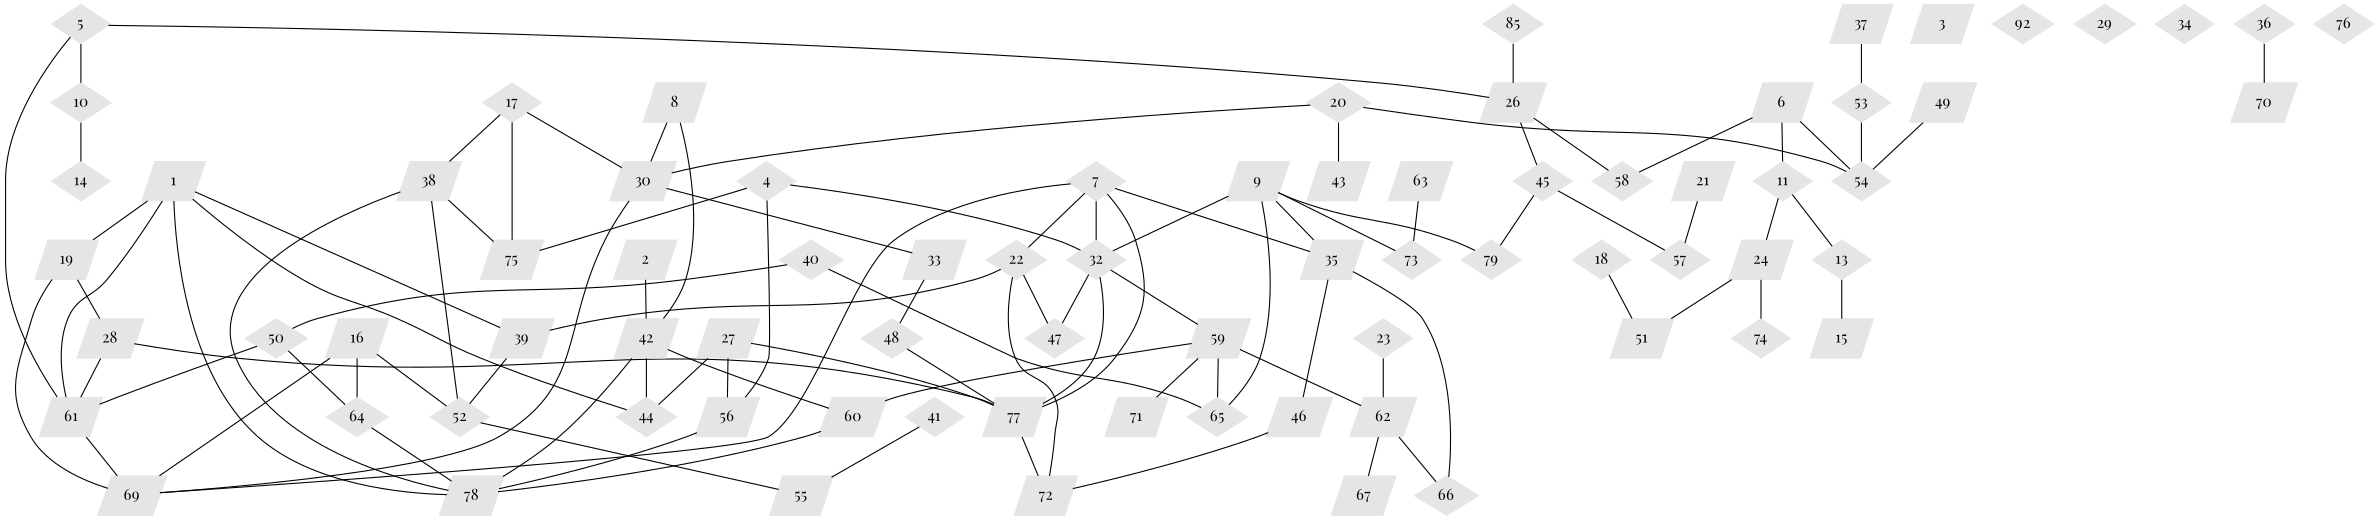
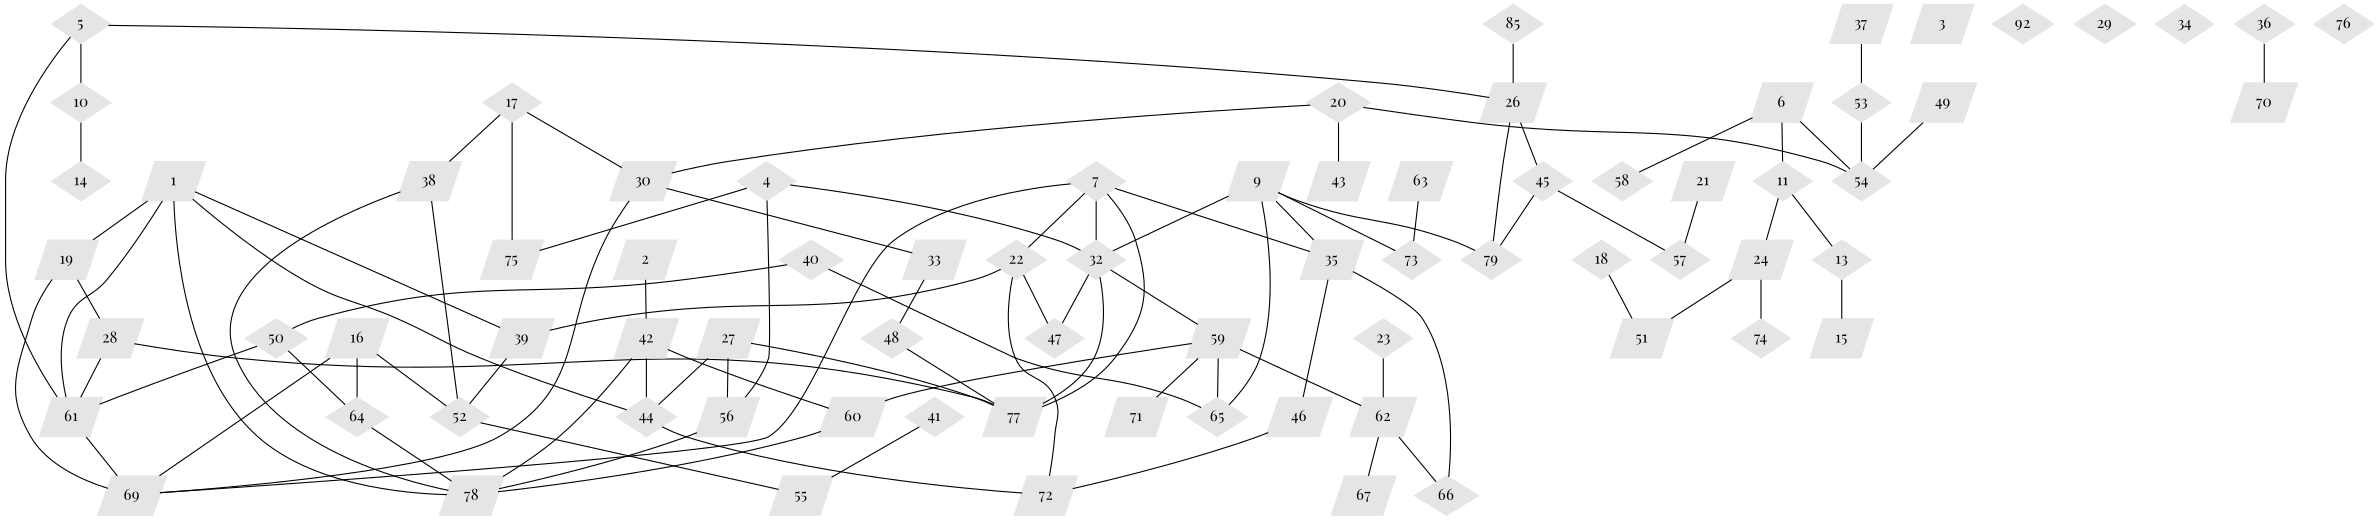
(675, 103) -> none
(1571, 144) -> (1501, 182)
(471, 221) -> none
(1030, 456) -> (831, 470)
